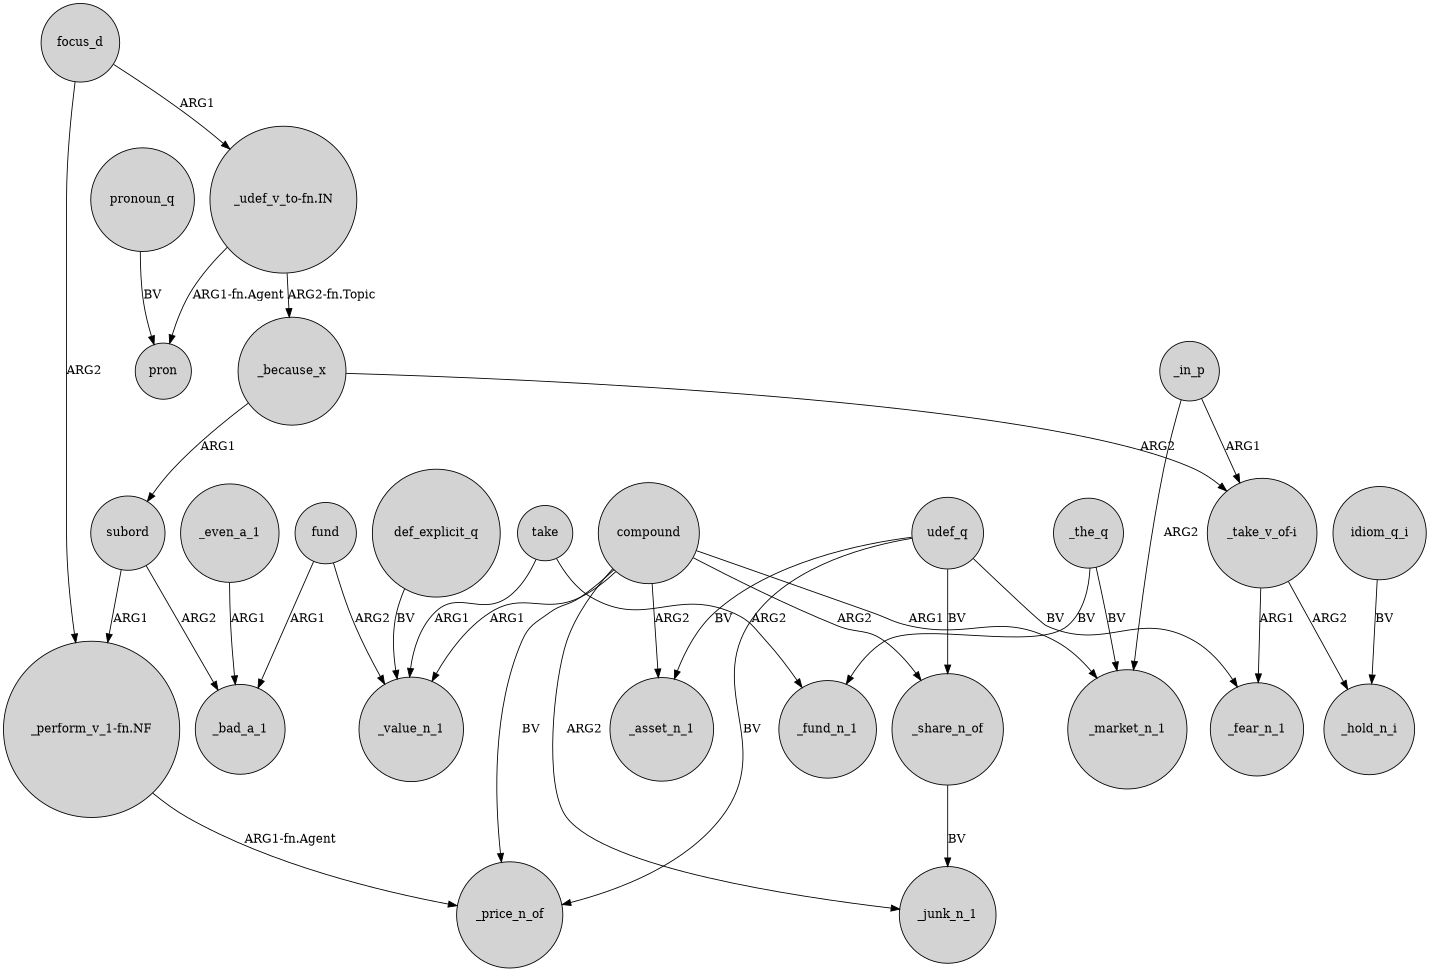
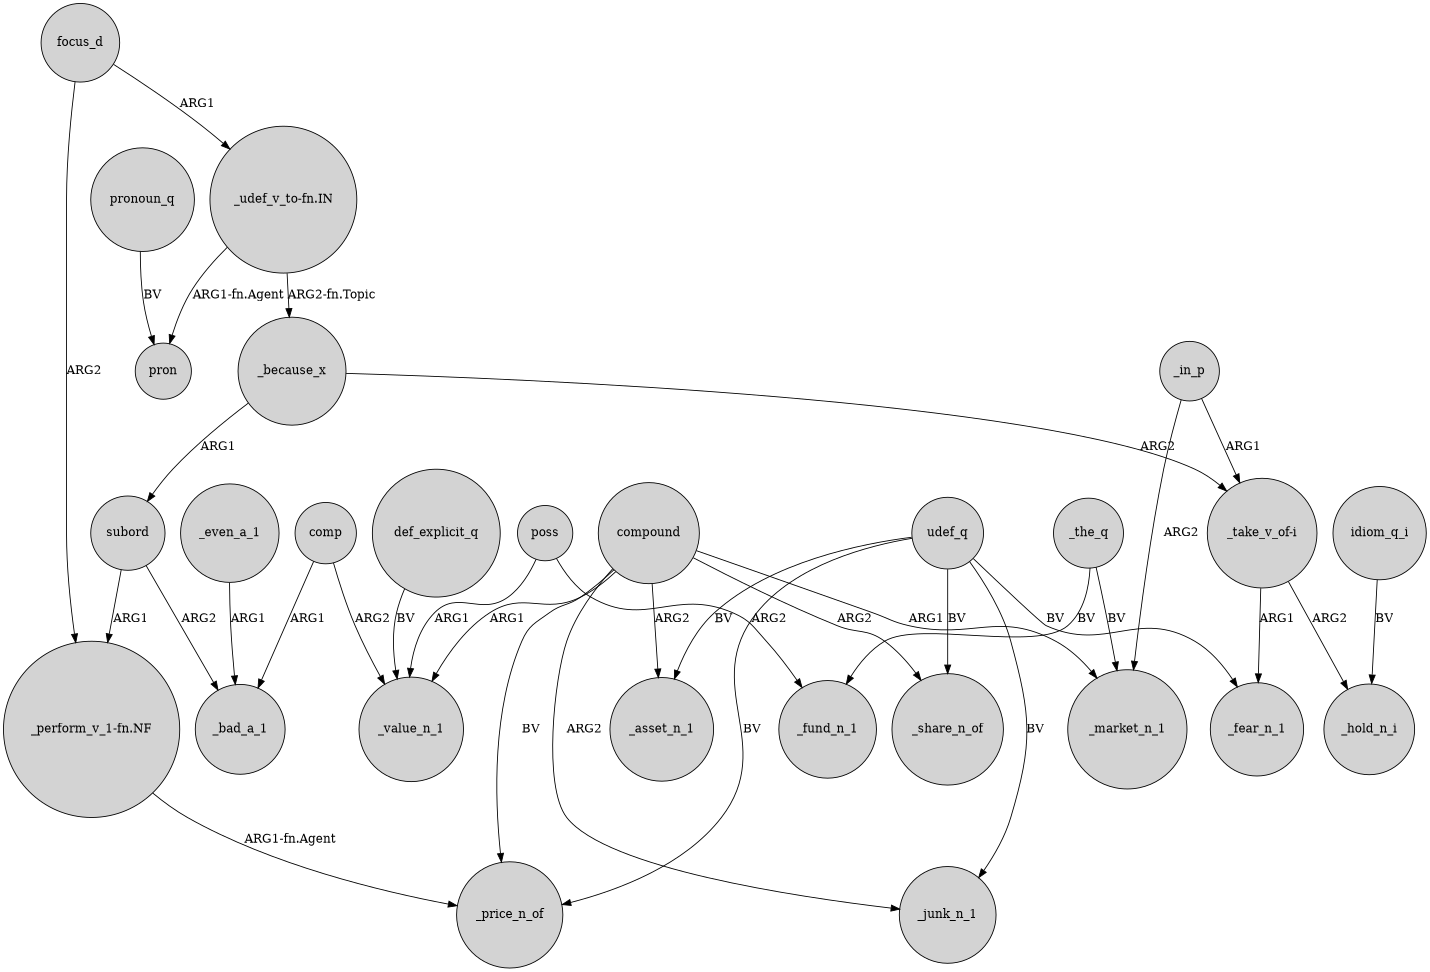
(326, 533) -> (326, 533)
(545, 533) -> (545, 533)
(948, 822) -> (1026, 714)
